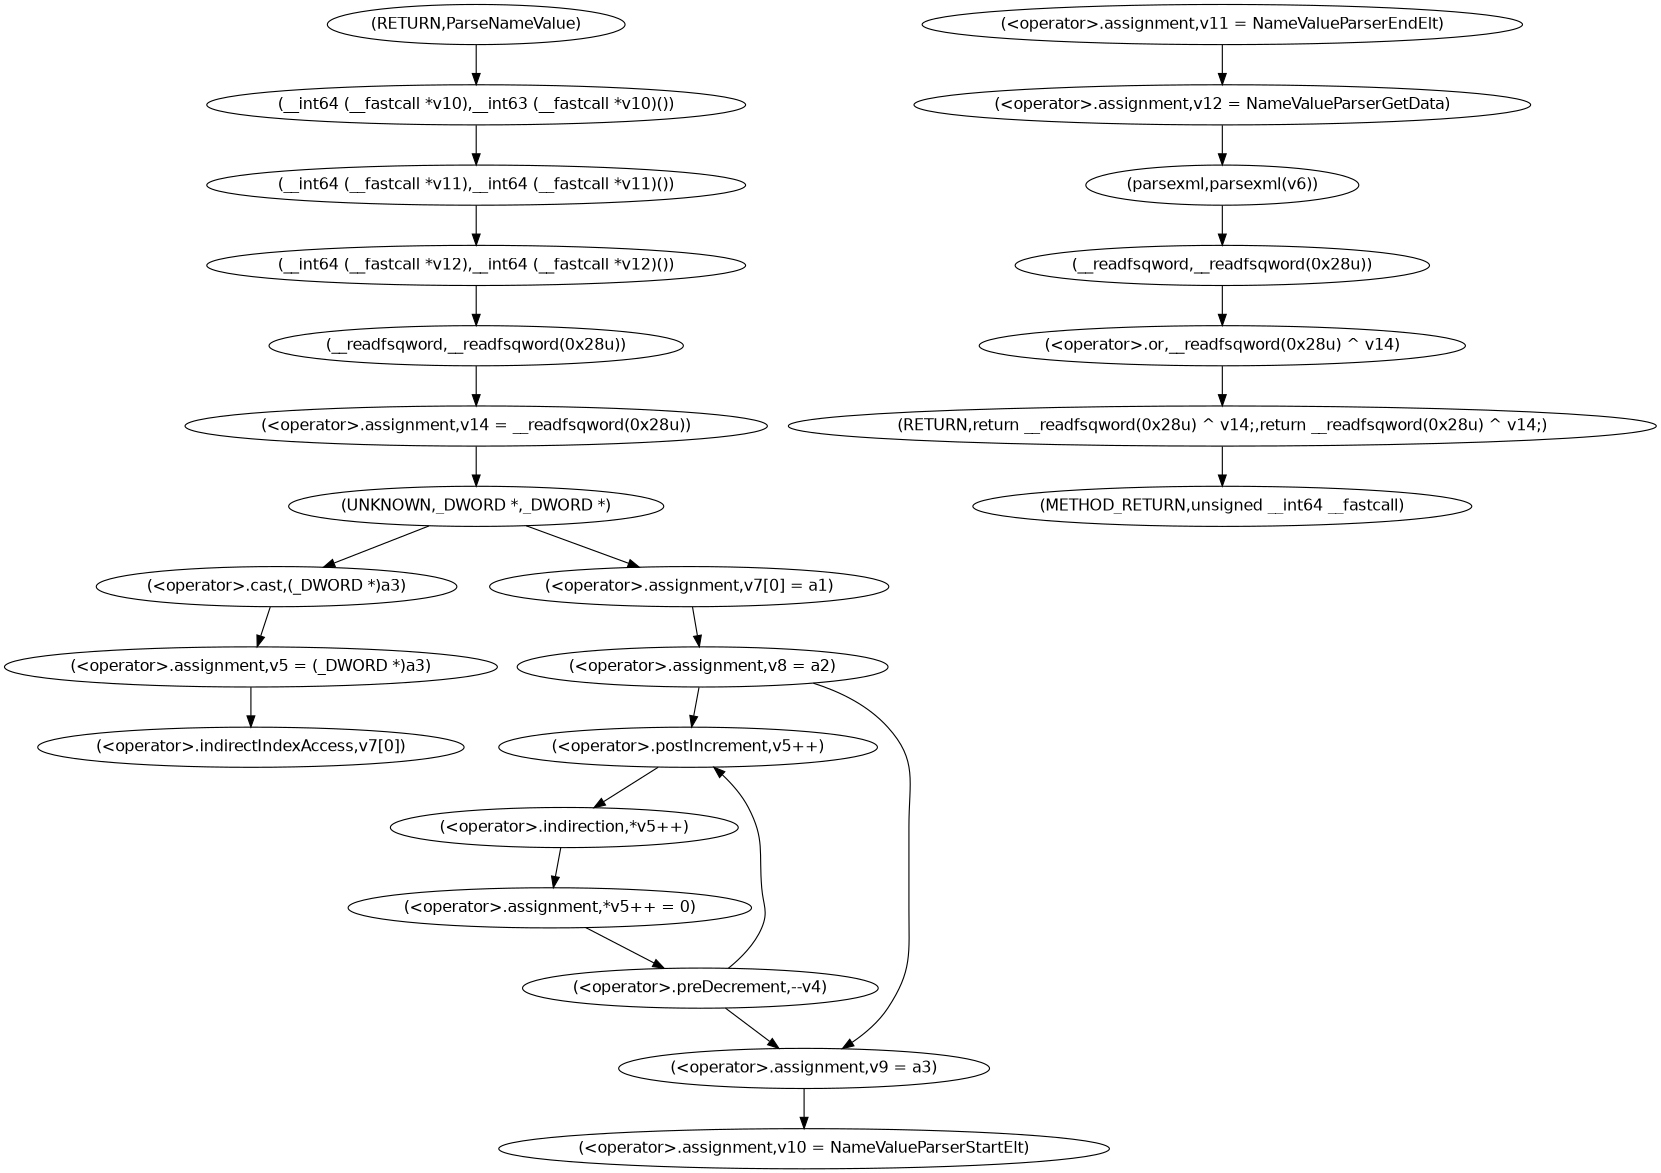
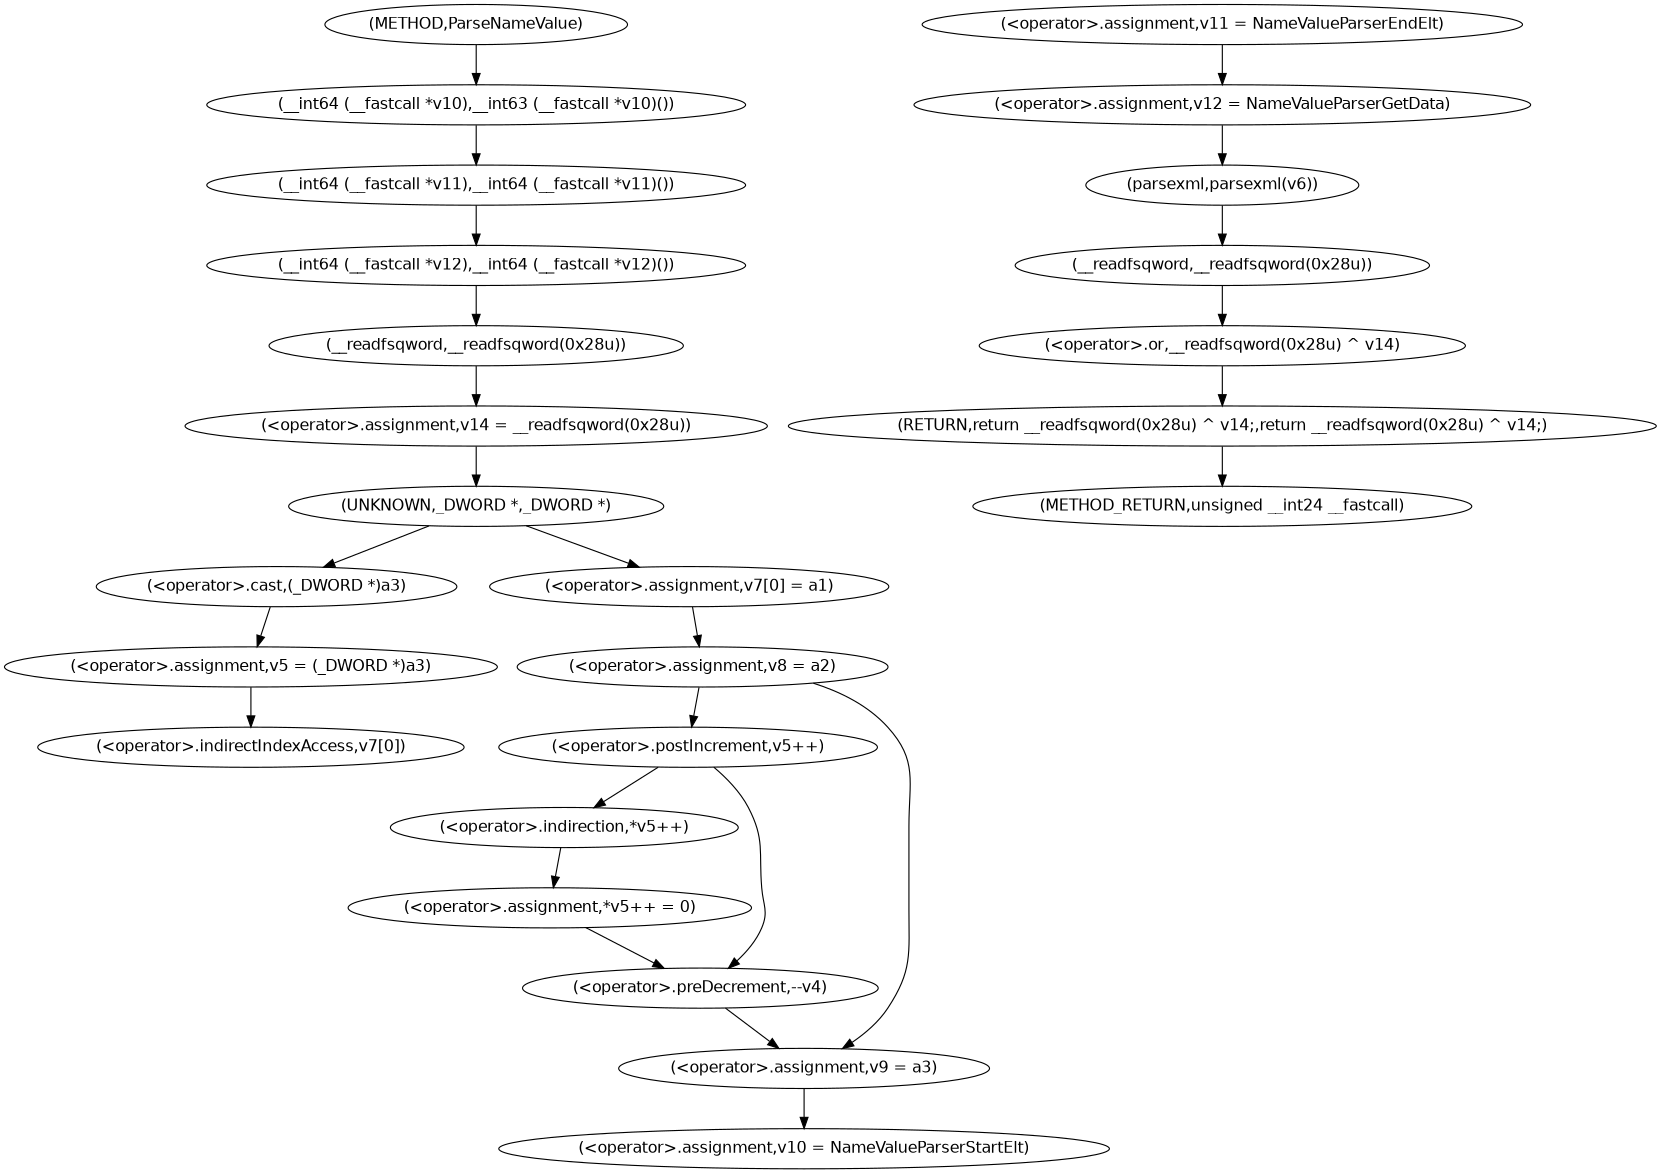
(476, 25) -> (476, 25)
(1222, 506) -> (1222, 506)
(761, 873) -> (761, 861)
